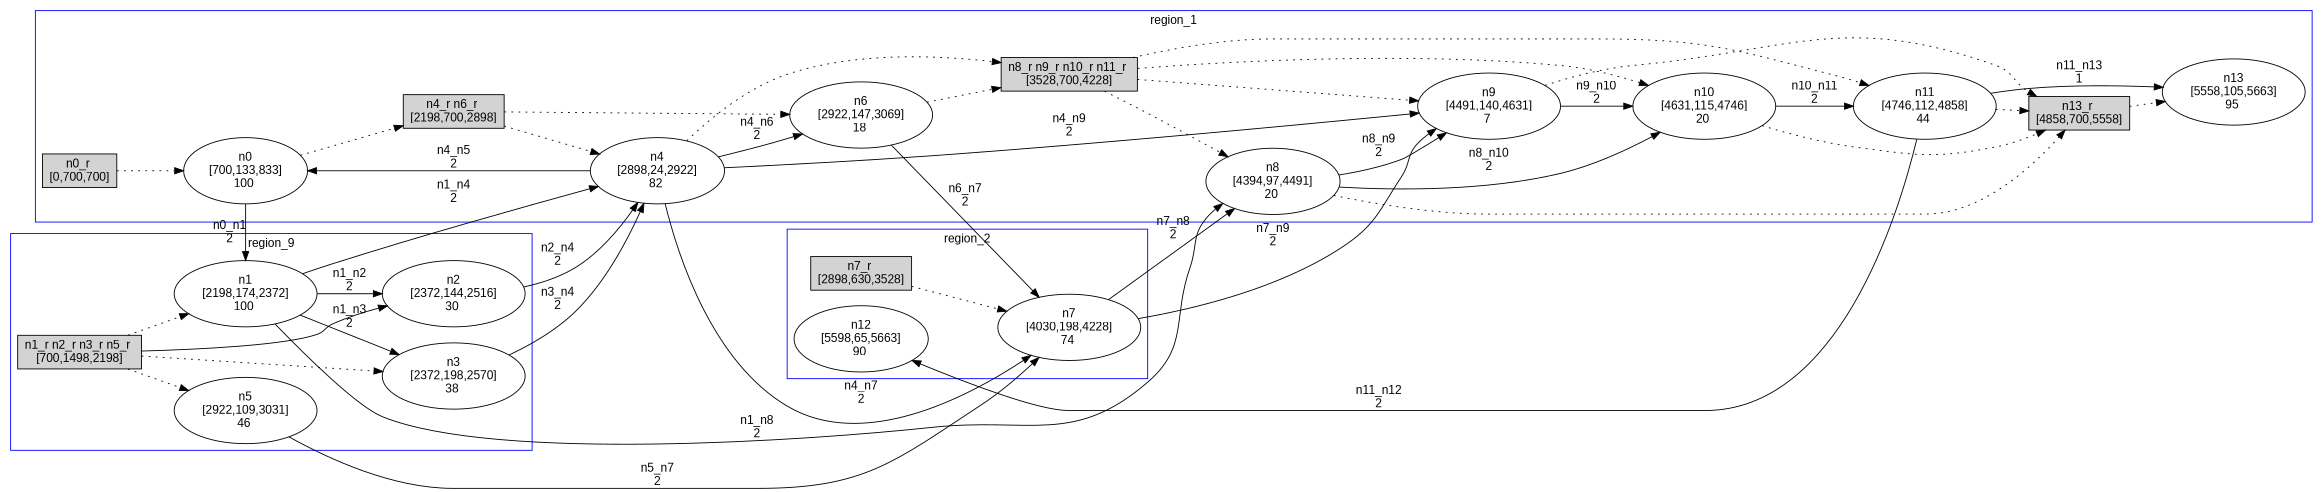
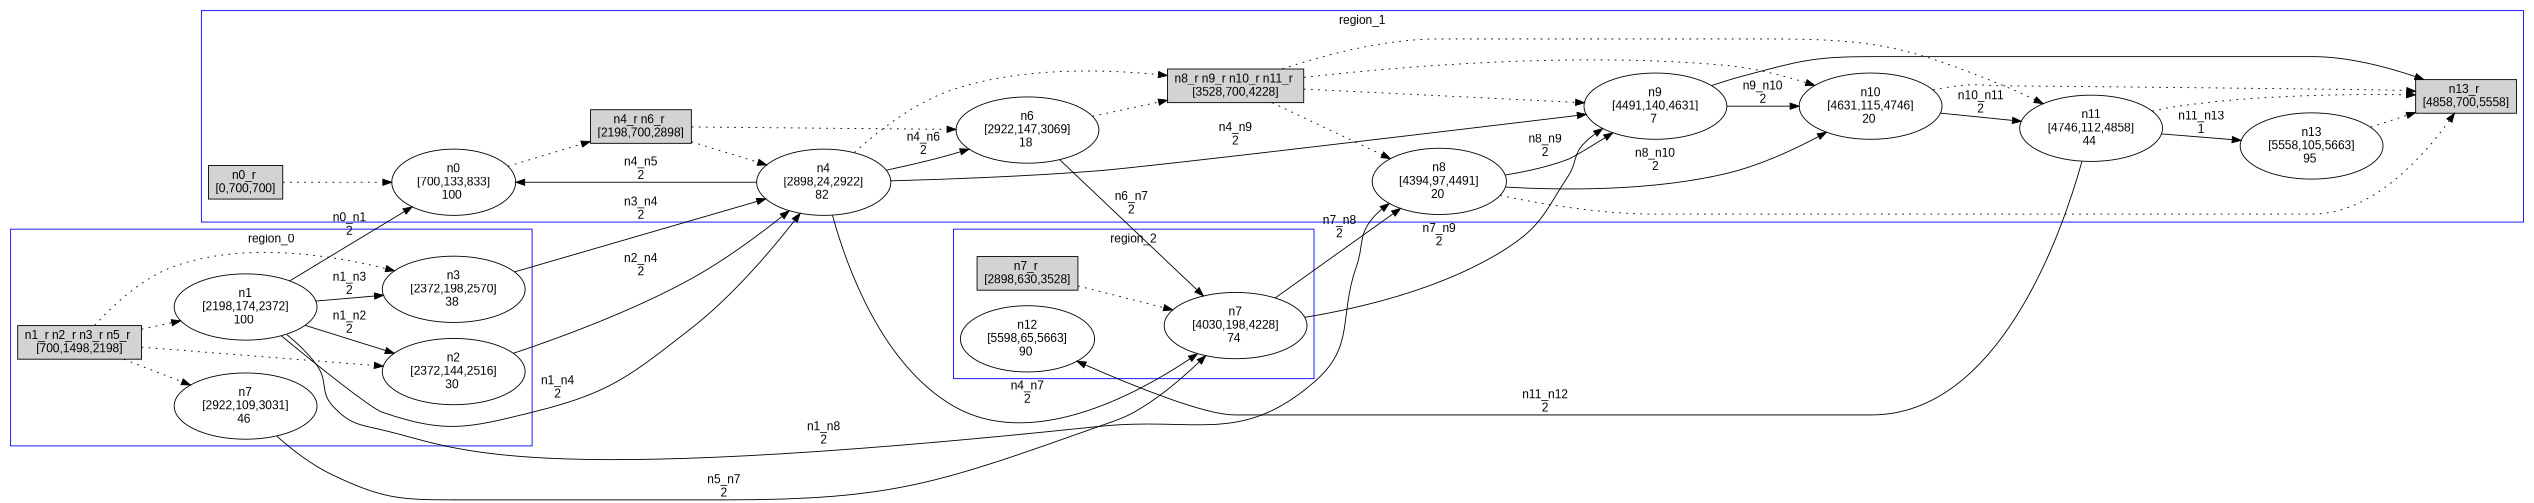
(1792, 43) -> (2063, 57)
(2143, 105) -> (2389, 121)
(246, 228) -> (347, 246)
(271, 244) -> (271, 239)
(263, 344) -> (258, 356)
(246, 411) -> (246, 406)
